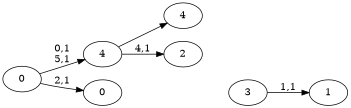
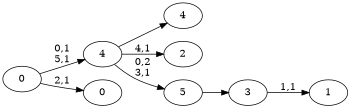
none -> (183, 93)
